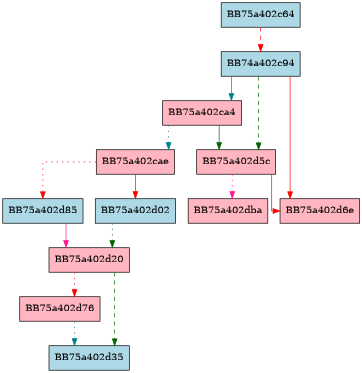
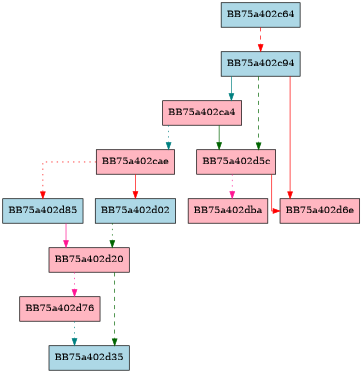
(261, 64) -> (261, 64)
(75, 281) -> (75, 281)
